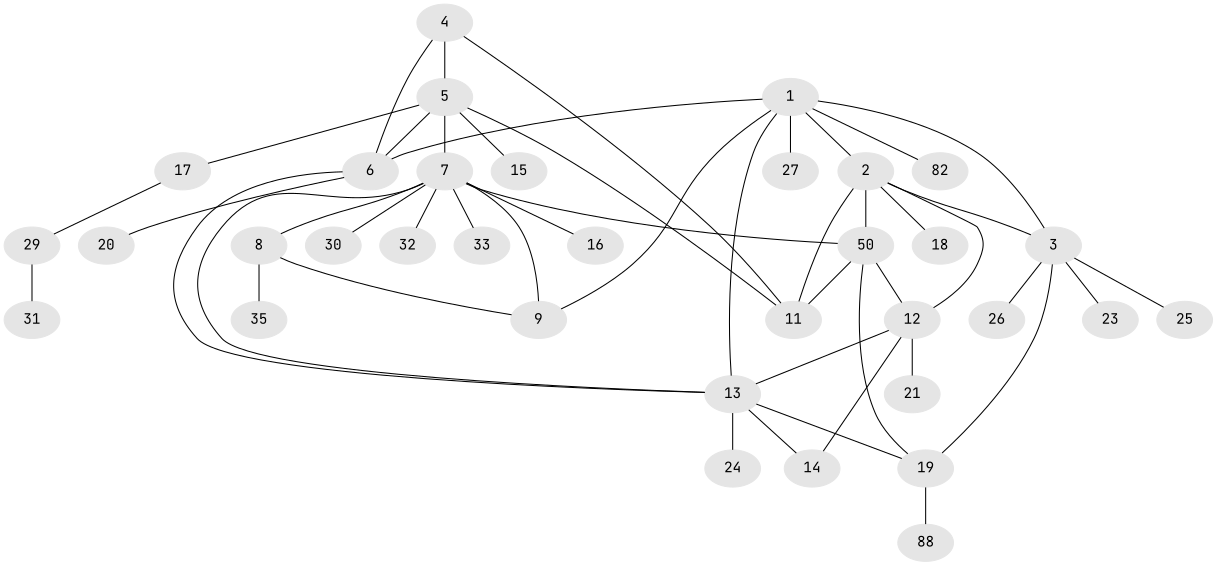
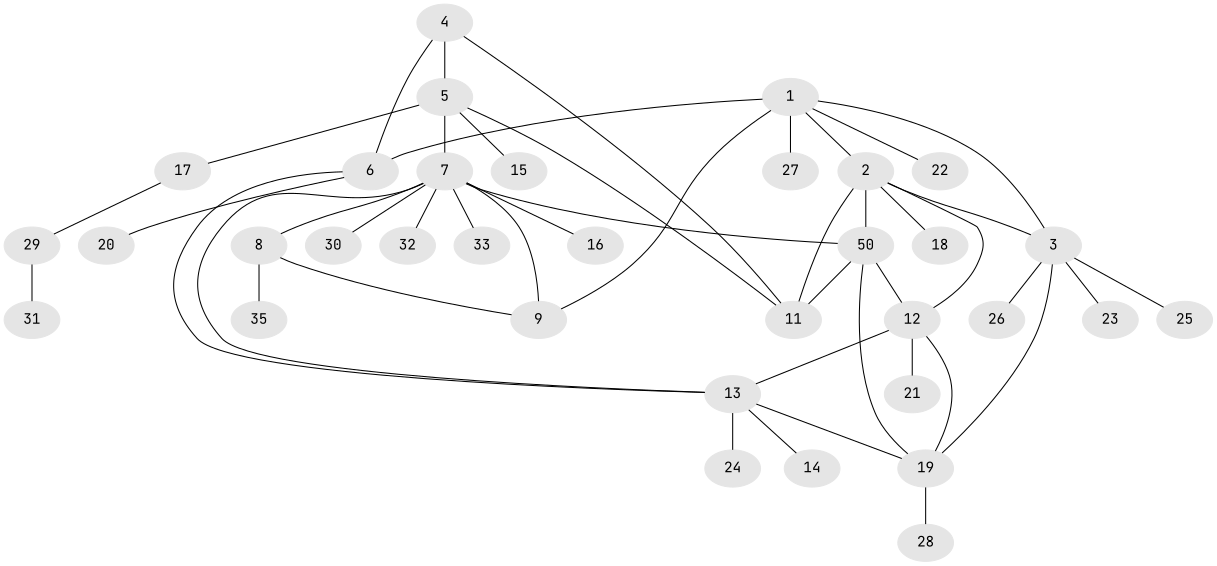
(408, 134) -> none
(940, 171) -> (940, 171)
(736, 227) -> none
(860, 397) -> (952, 392)
(926, 543) -> (926, 543)
